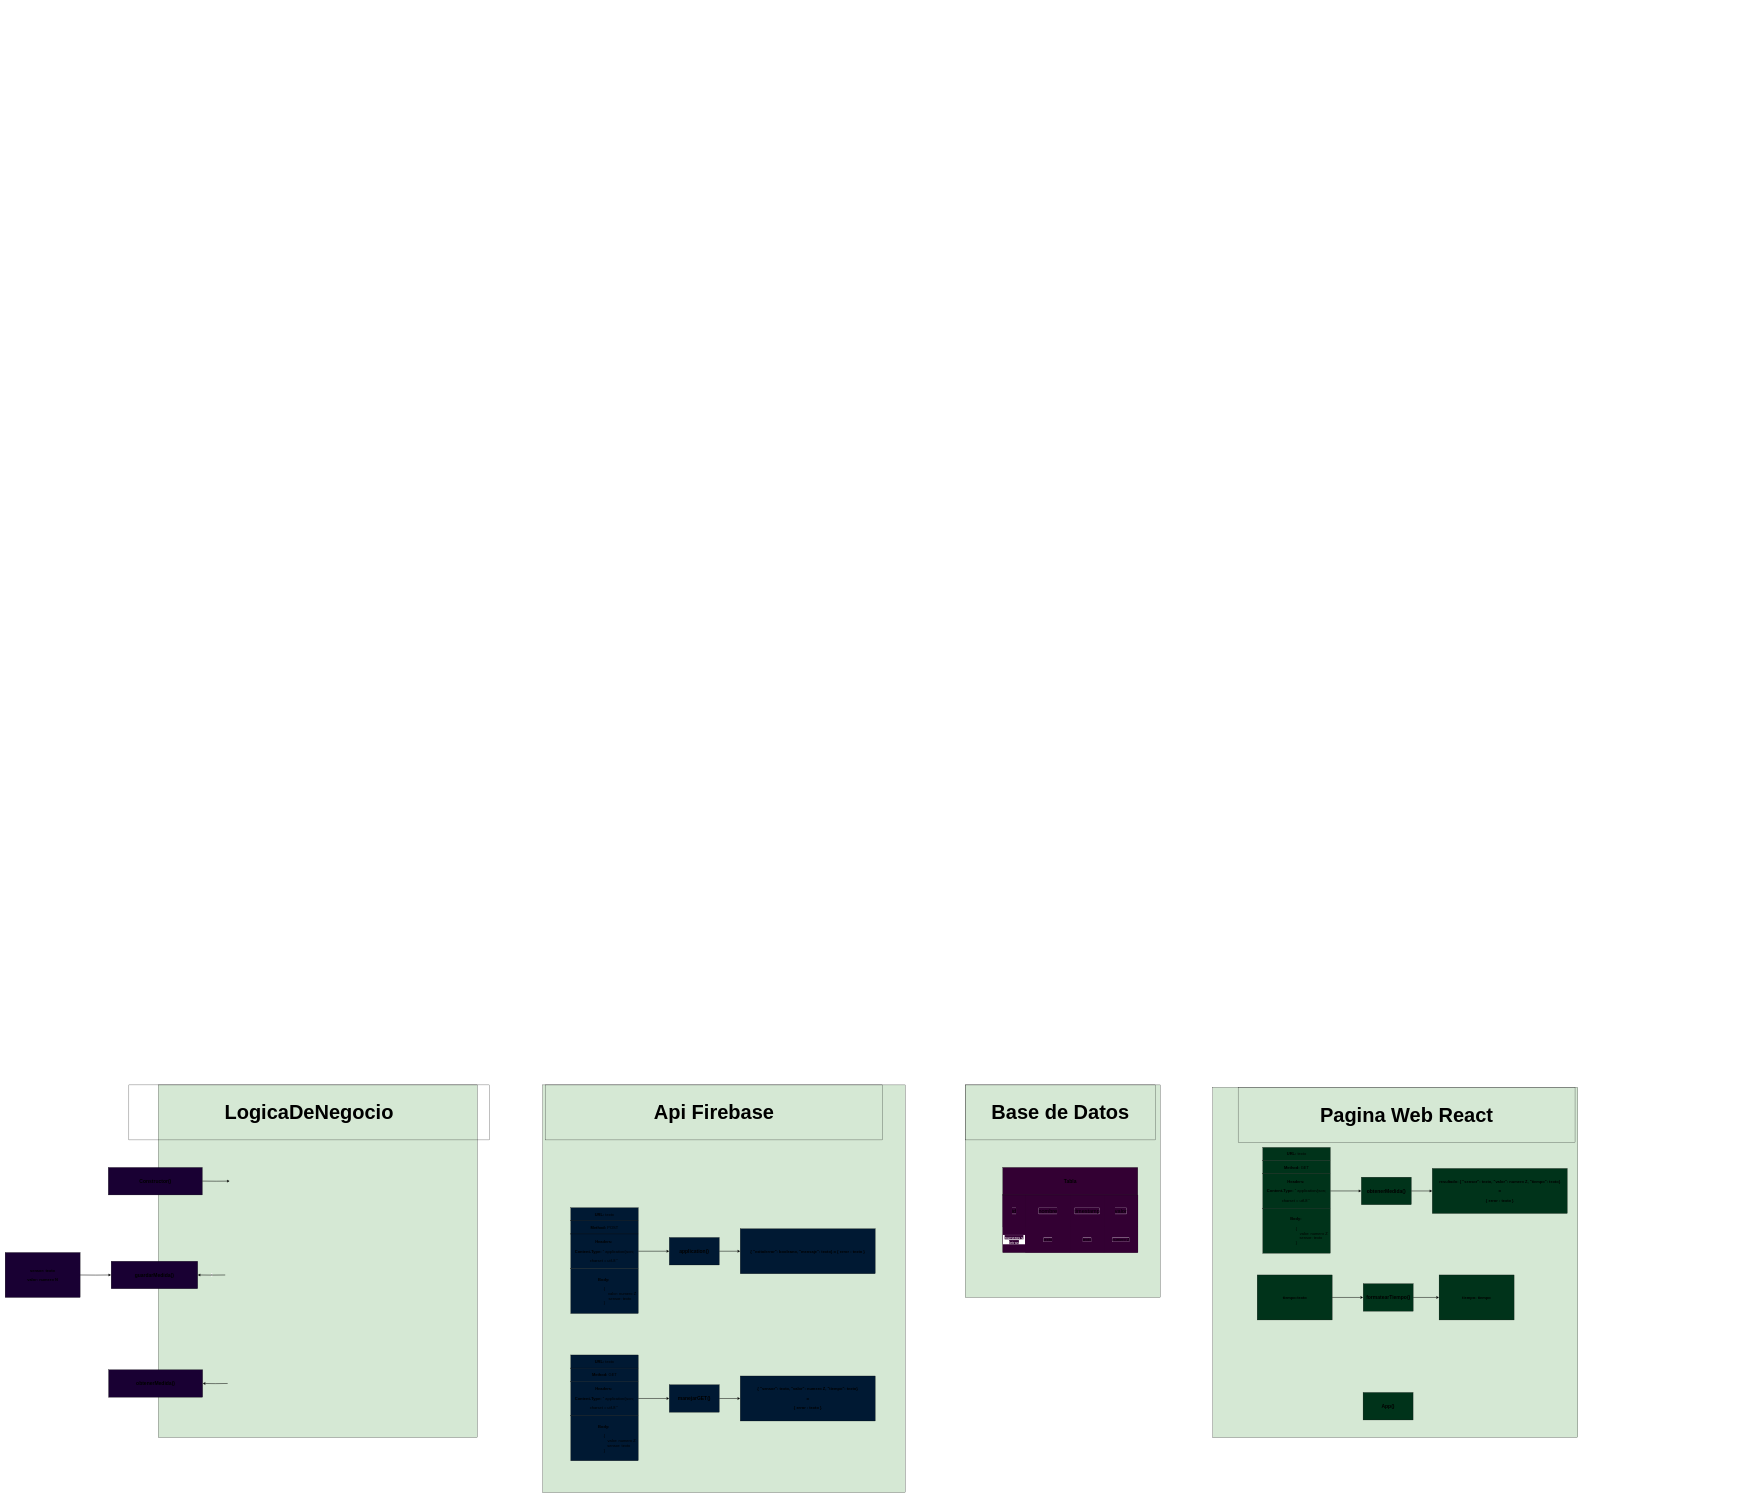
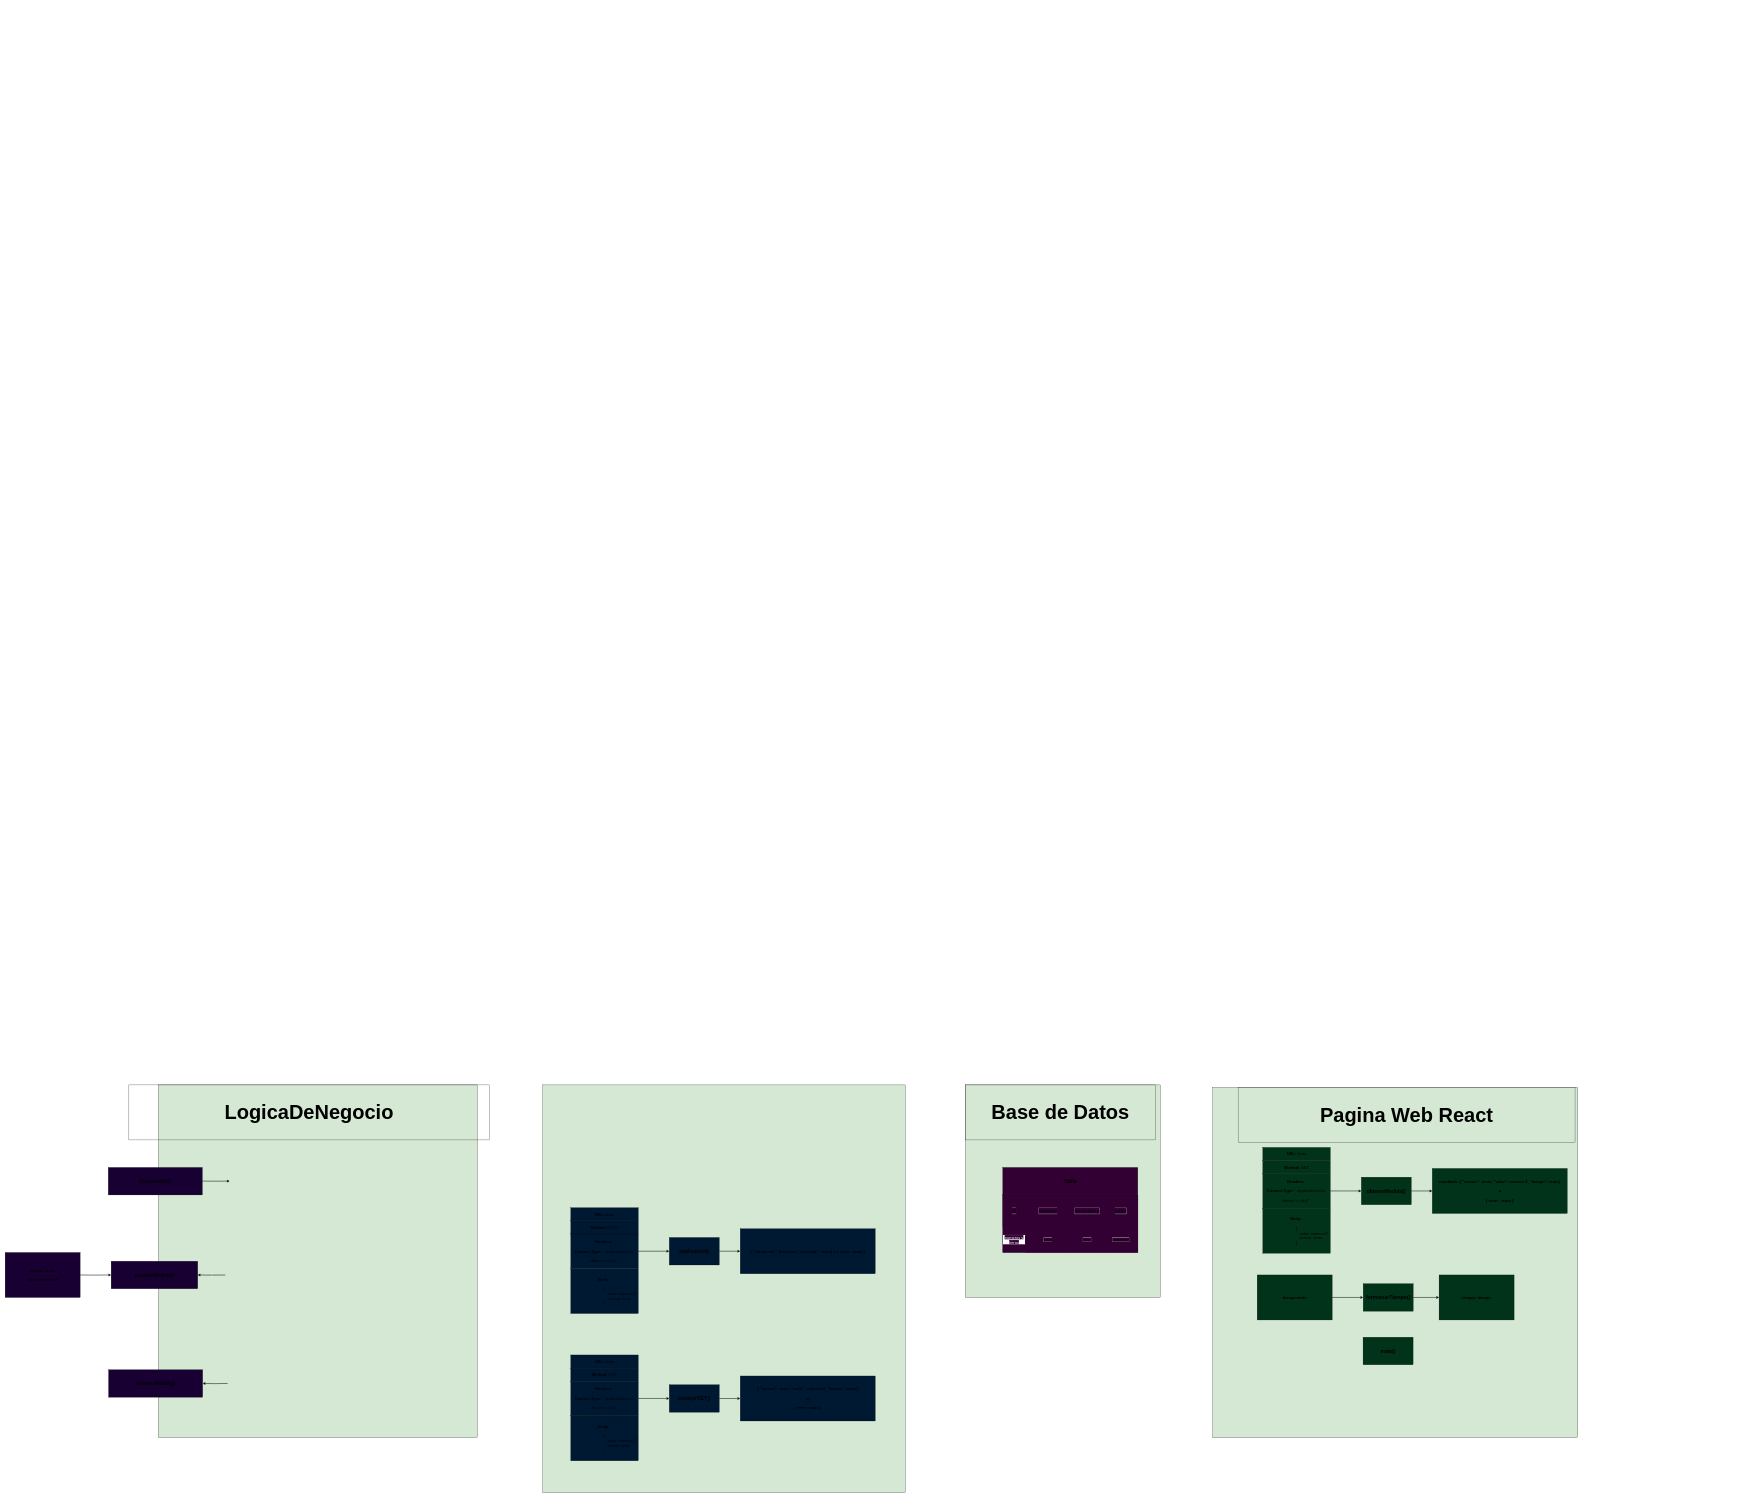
(714, 1112) -> none
none -> (1388, 1351)
(1388, 1406) -> none
